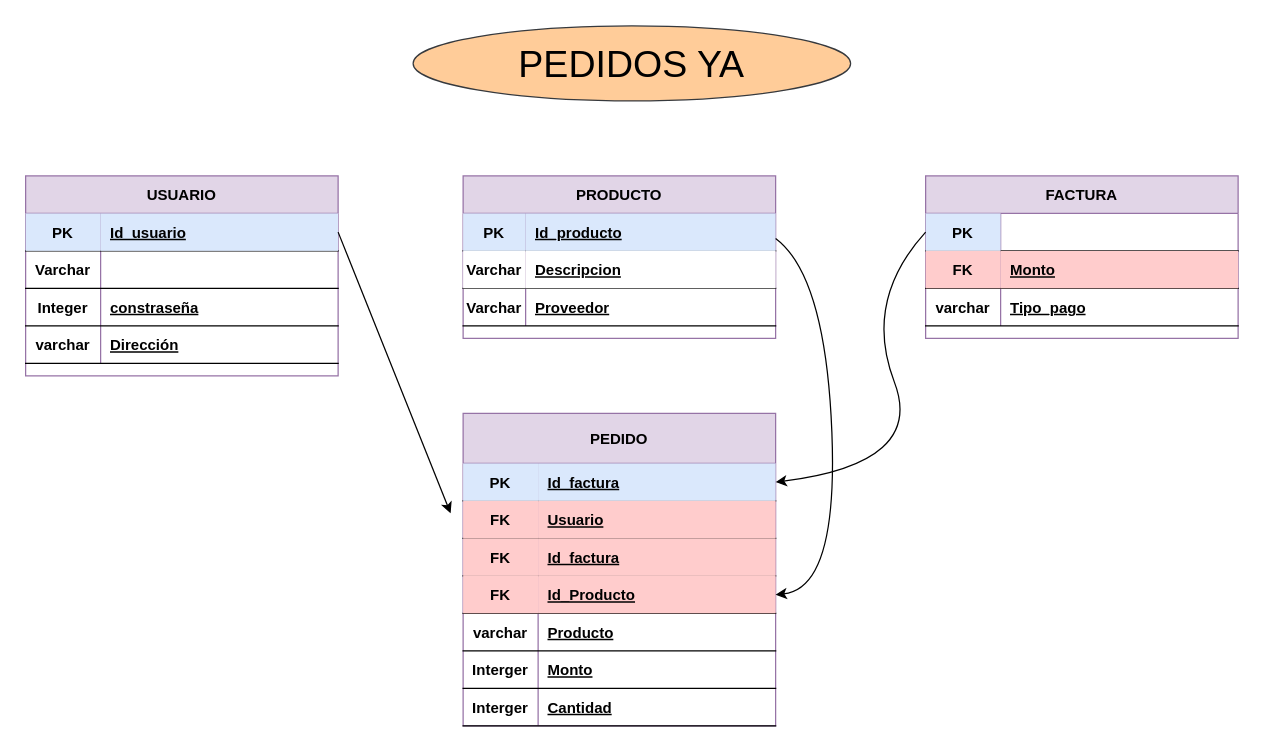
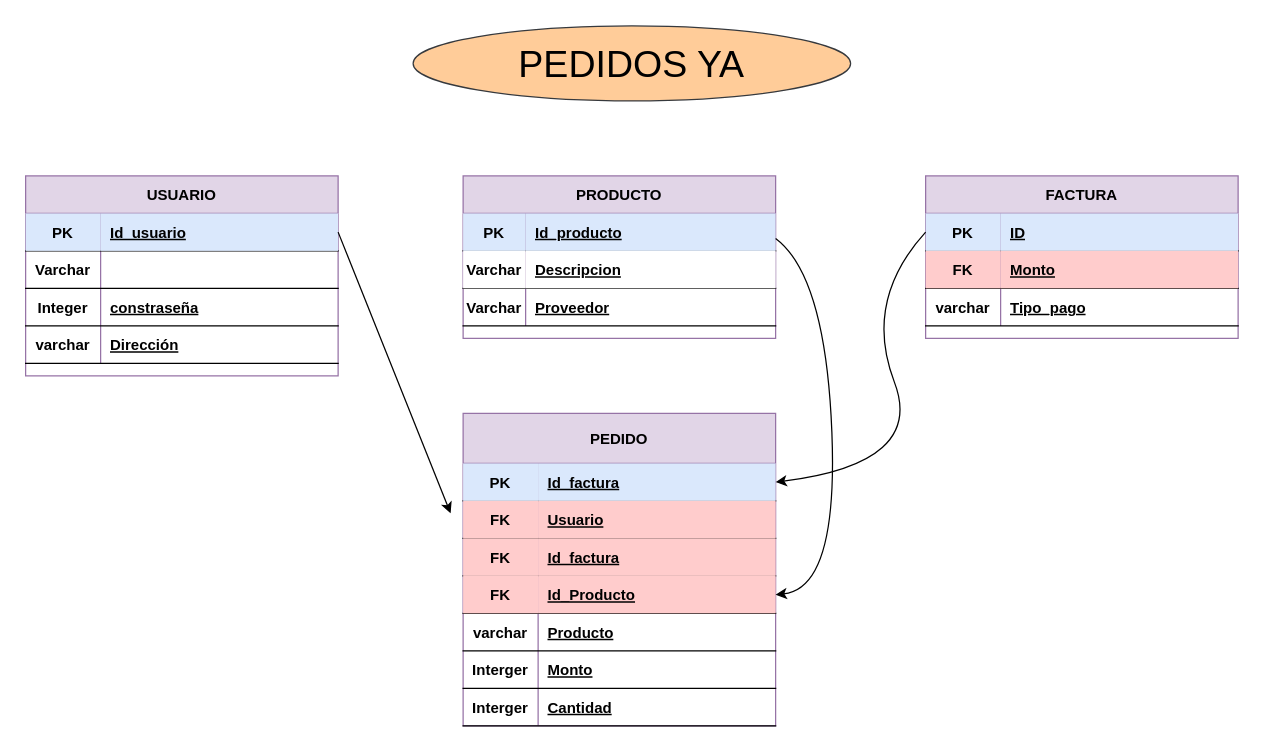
none -> (1119, 232)
